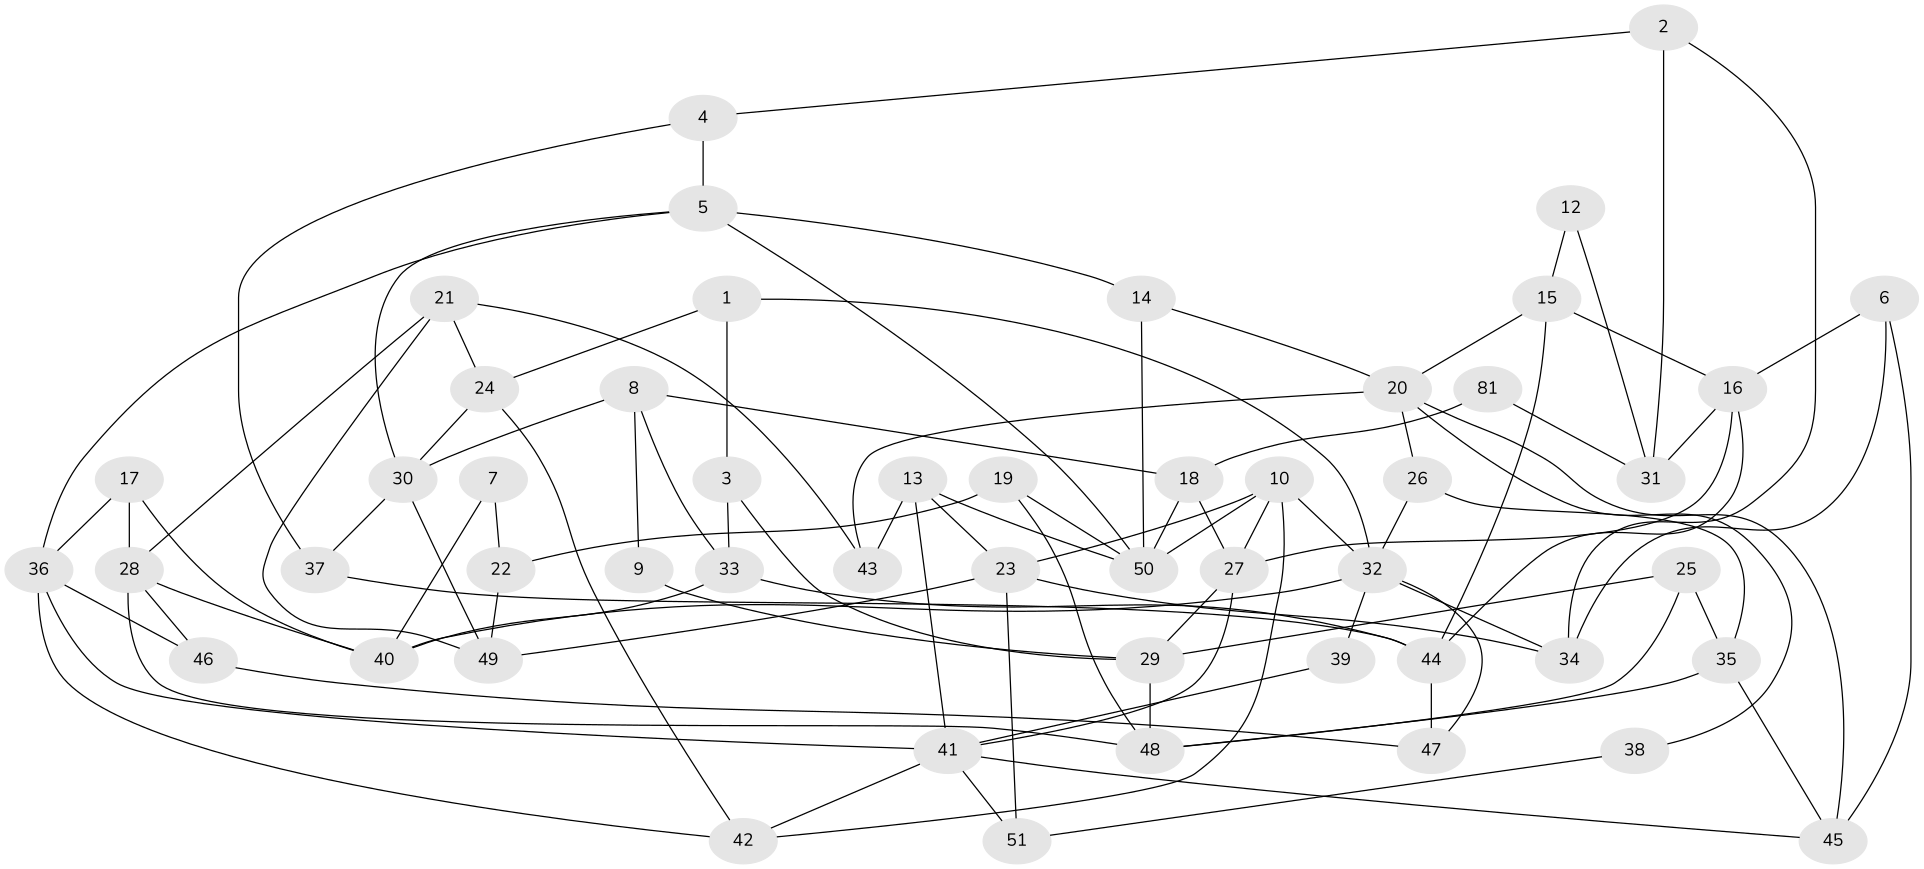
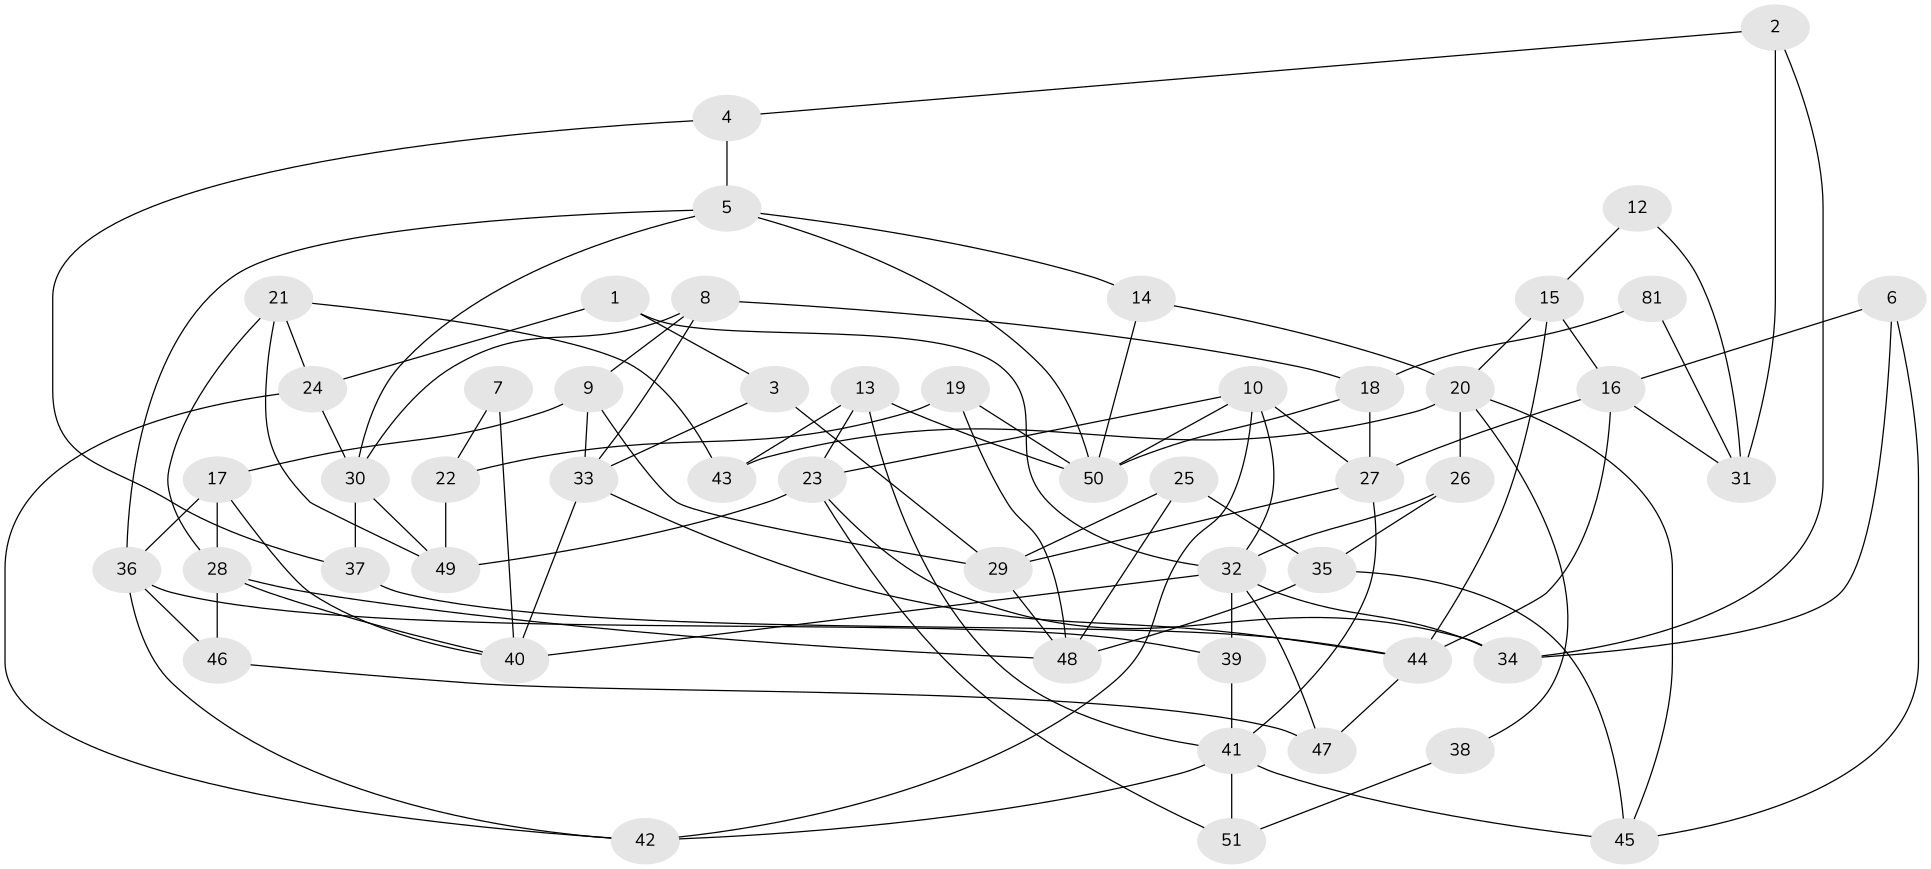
none -> (586, 435)
none -> (407, 441)
(524, 731) -> (465, 621)
